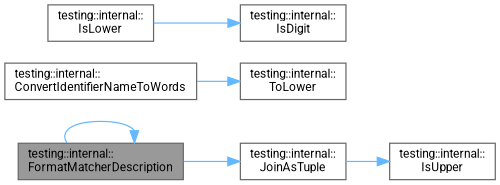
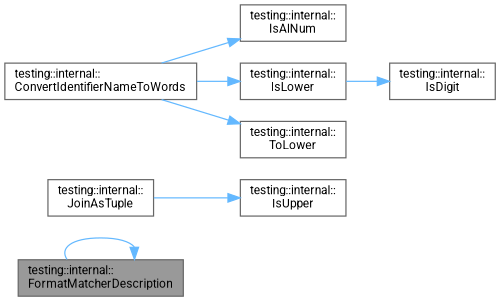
none -> (293, 23)
none -> (212, 81)
(206, 161) -> none
